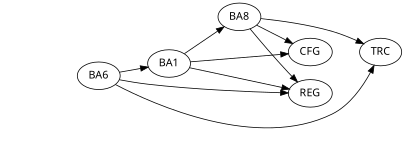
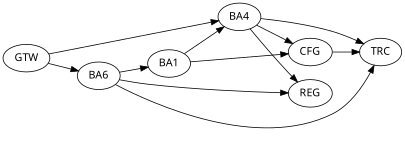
(239, 17) -> (239, 17)
none -> (342, 52)
none -> (26, 58)
(236, 78) -> none
